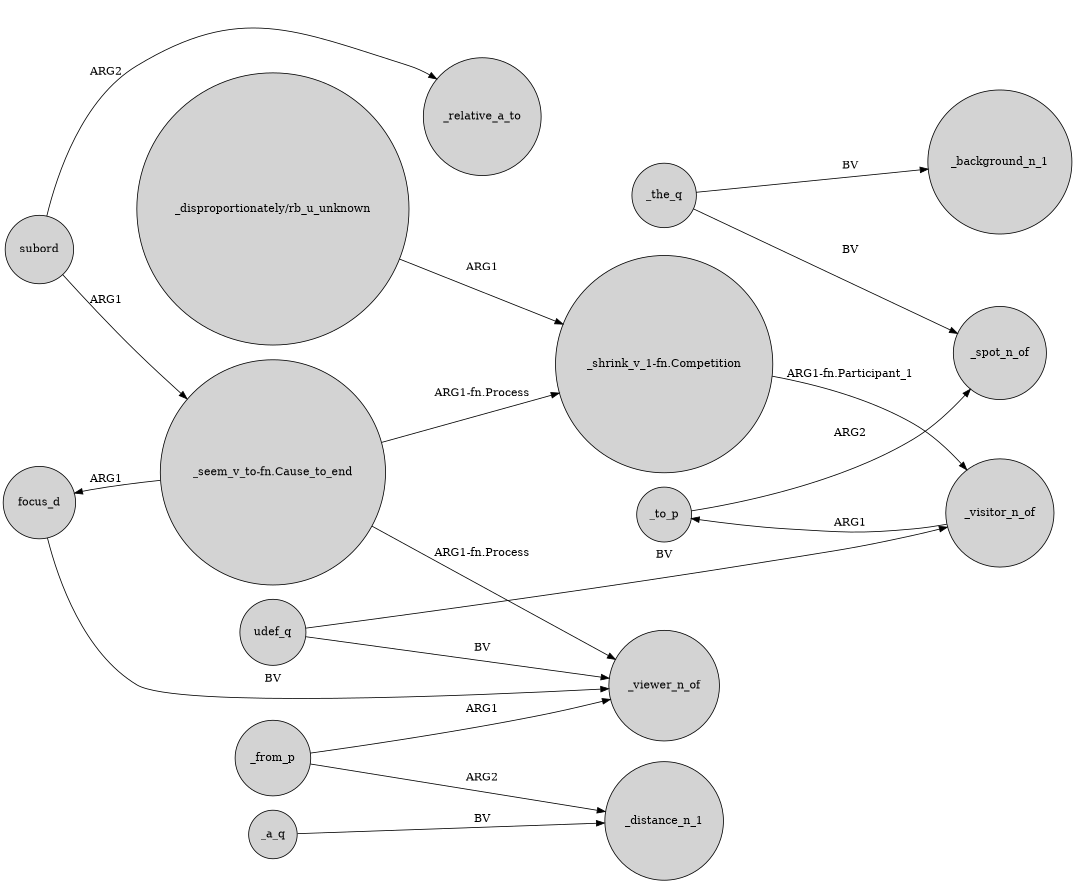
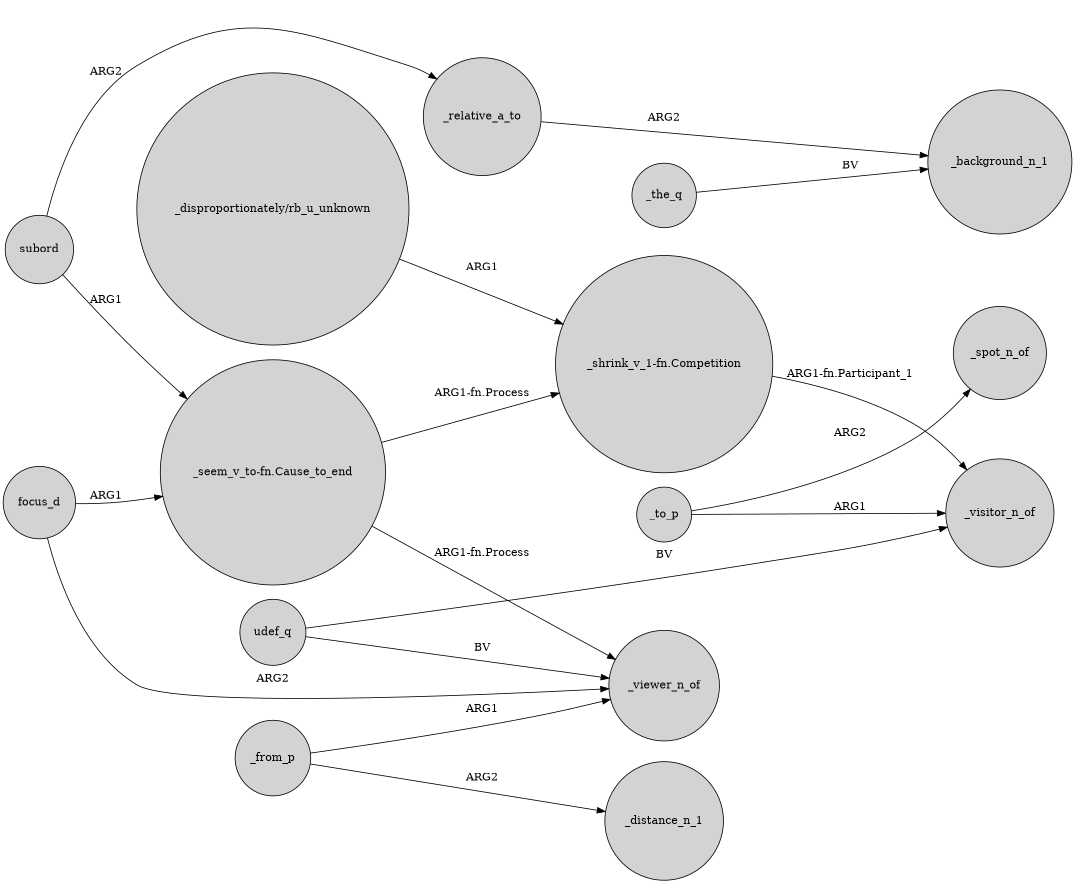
none -> (731, 138)
(822, 269) -> none
(121, 485) -> (115, 502)
(823, 531) -> (814, 514)
(273, 679) -> (273, 679)
(273, 834) -> none
